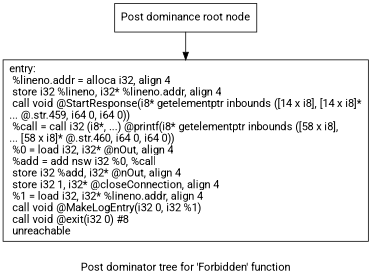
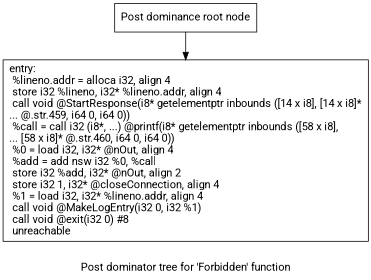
(95, 173) -> (95, 173)
